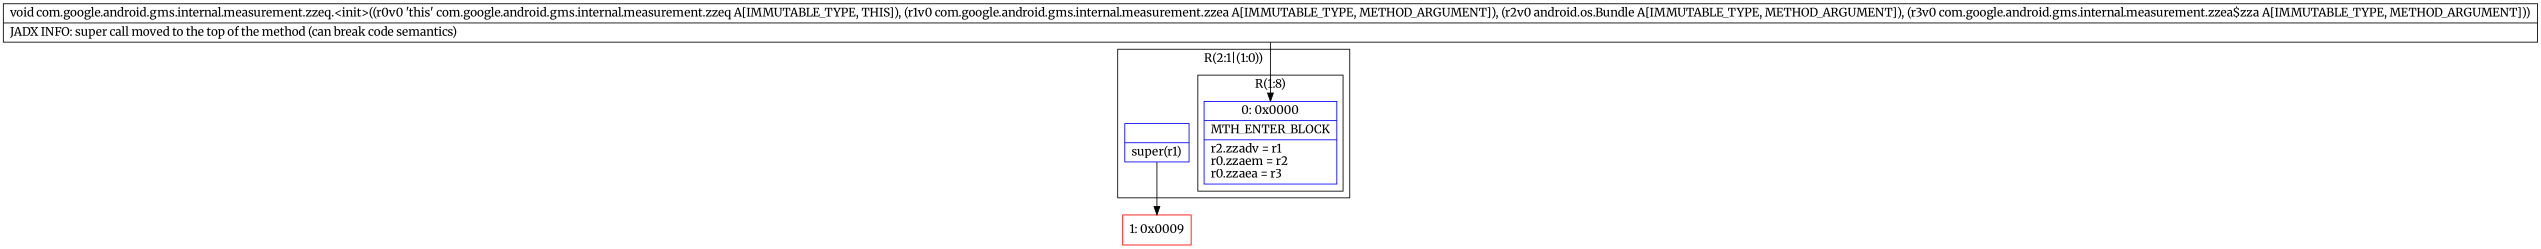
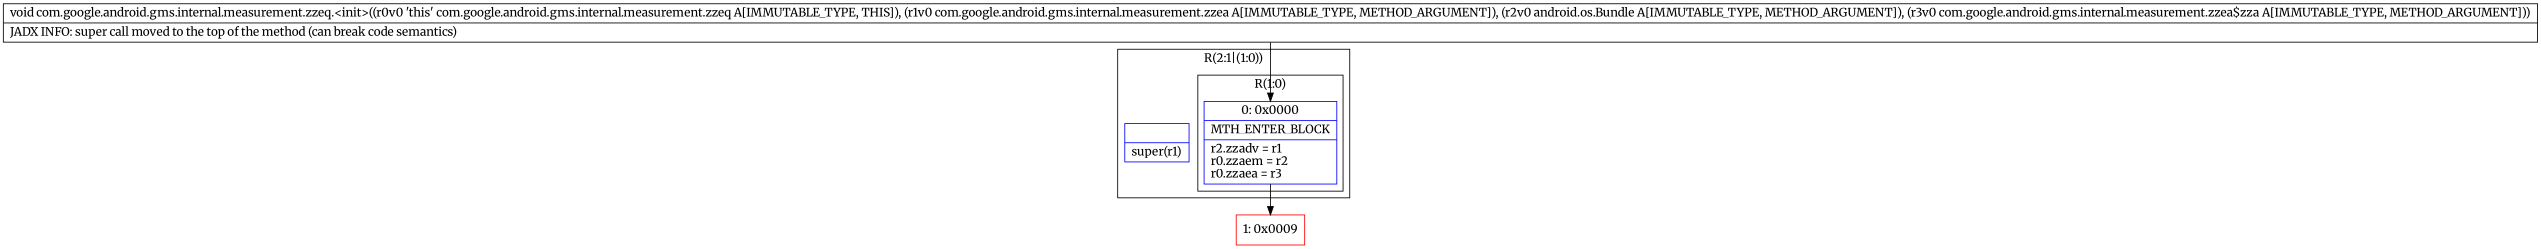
(1270, 85) -> (1270, 85)
(1157, 184) -> (1270, 195)
